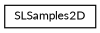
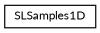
(50, 17) -> (50, 17)
